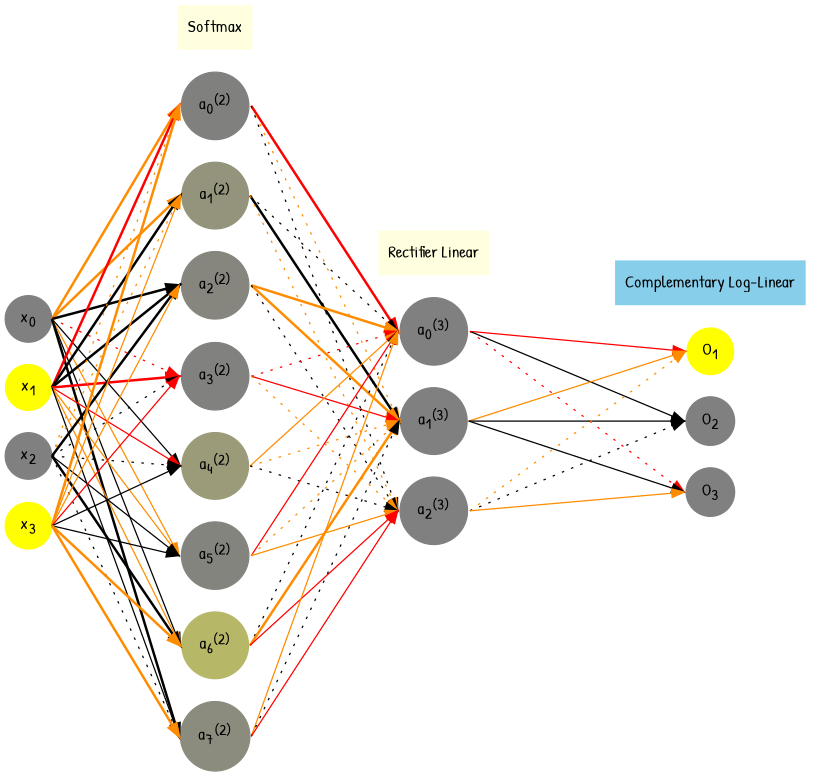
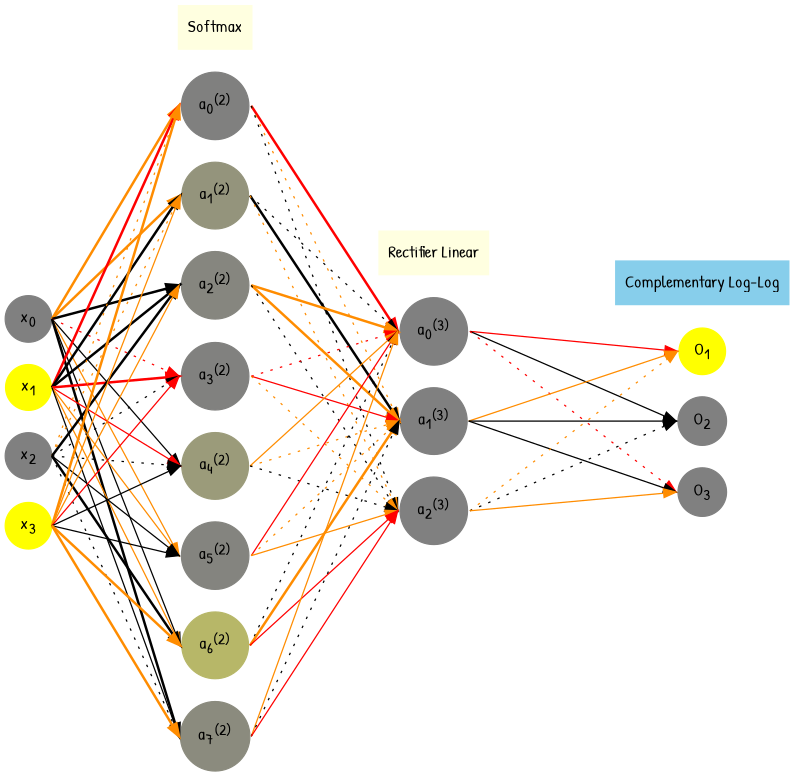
(710, 283) -> (702, 283)
